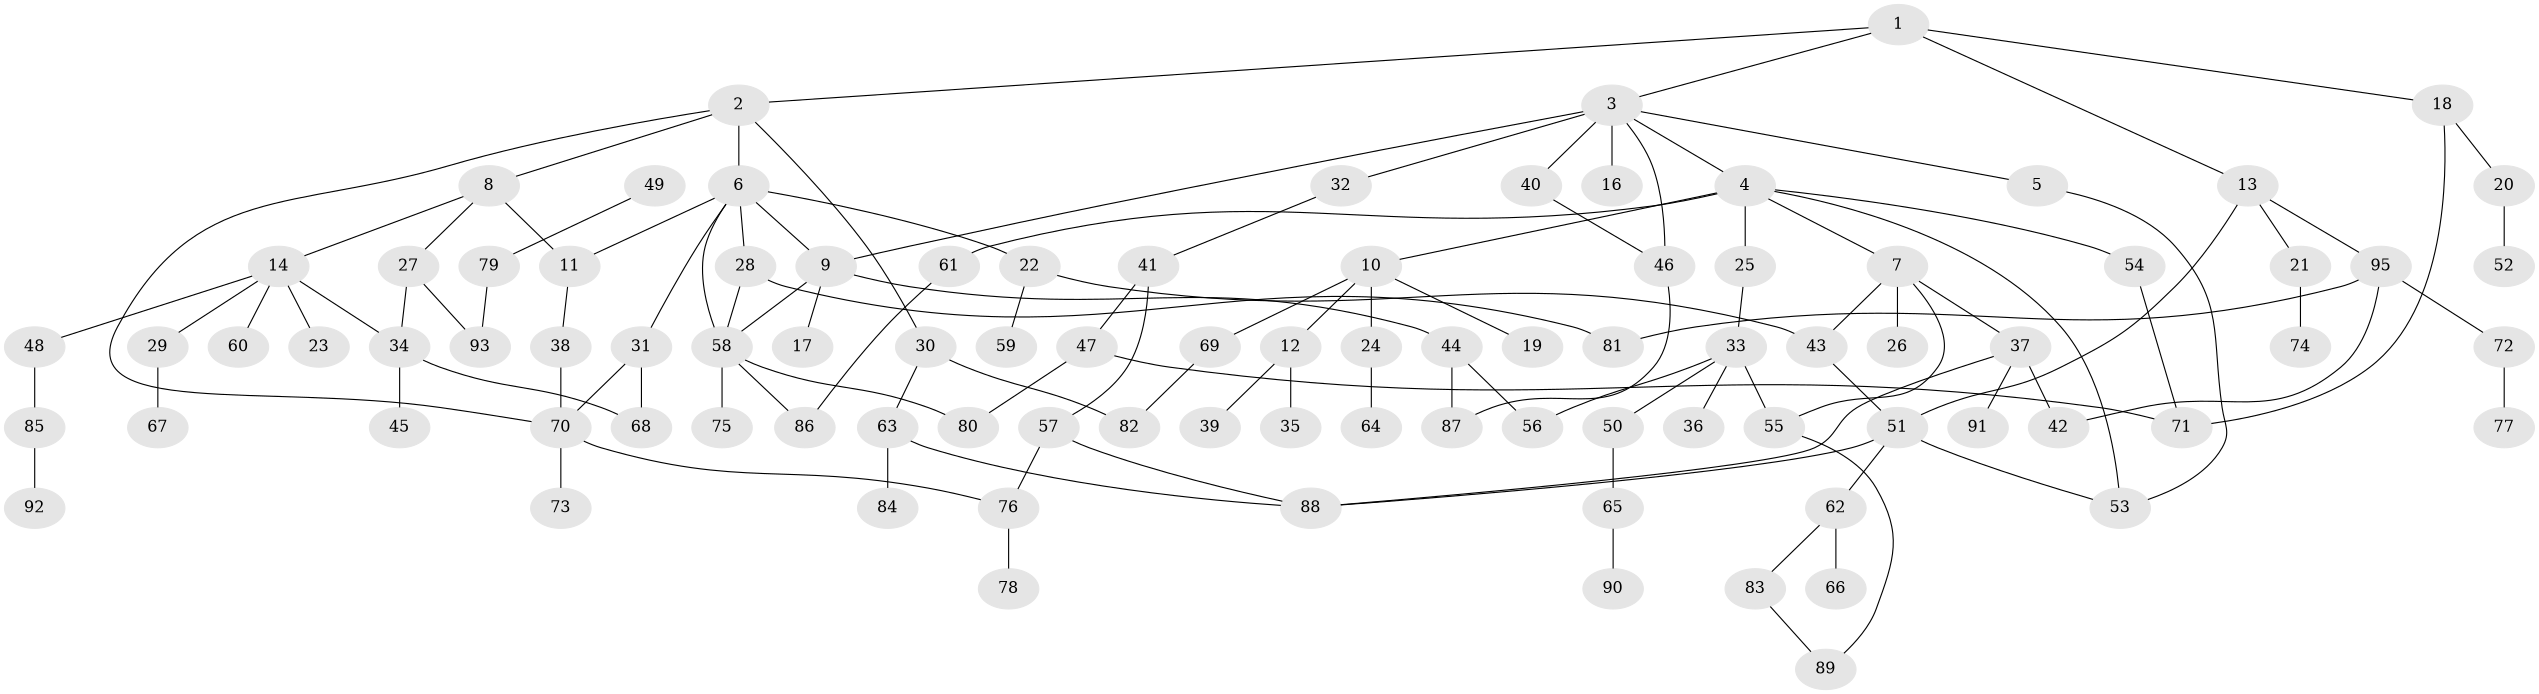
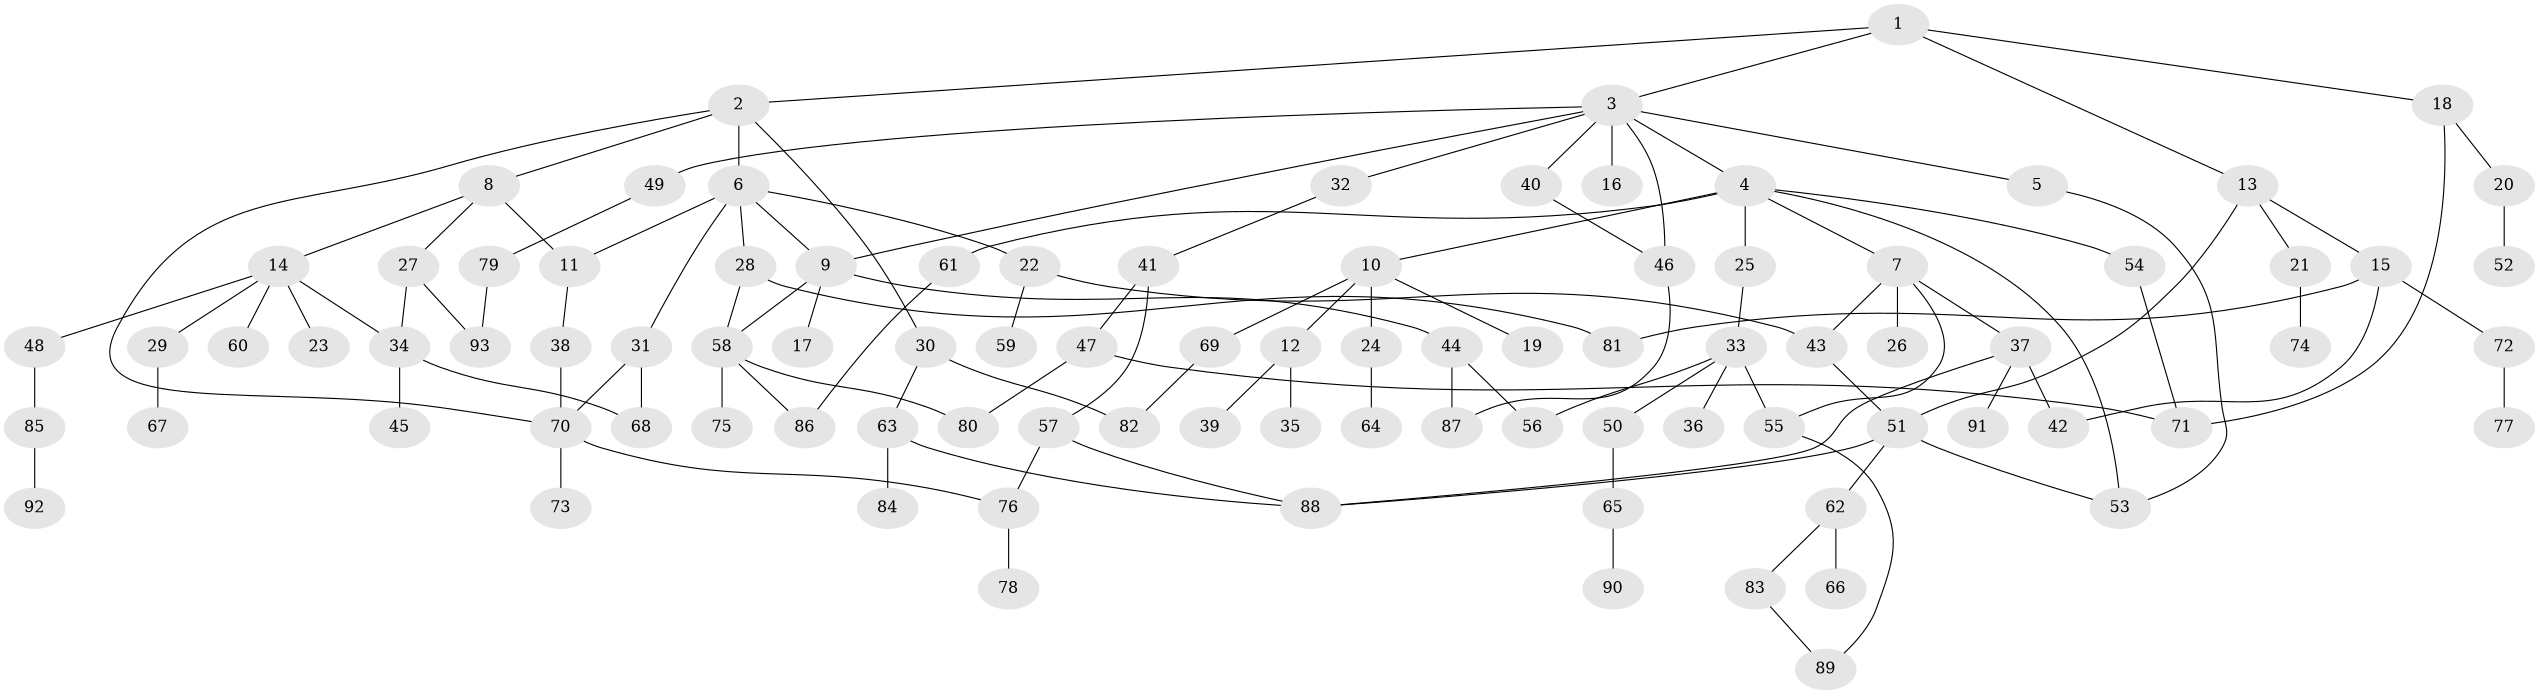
none -> (1128, 123)
(703, 264) -> none
(2381, 266) -> (2381, 266)
